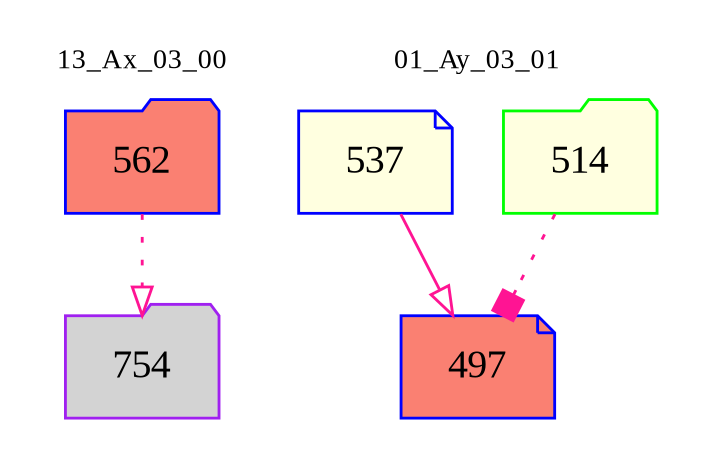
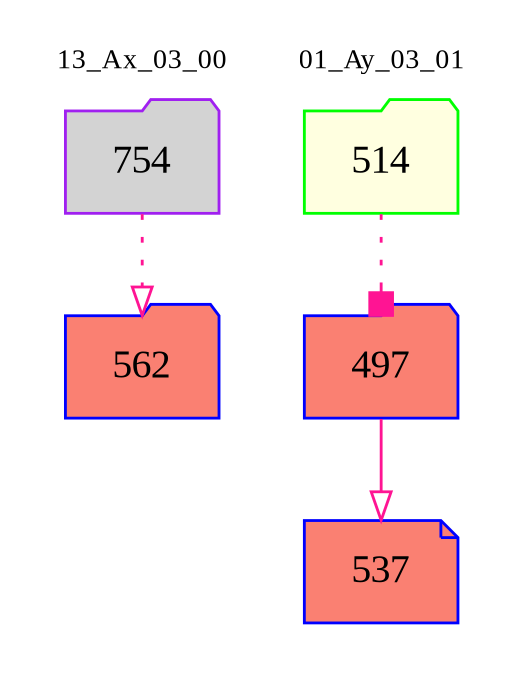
(375, 162) -> (381, 572)
(142, 251) -> (142, 251)
(420, 252) -> (381, 455)
(478, 367) -> (381, 367)
